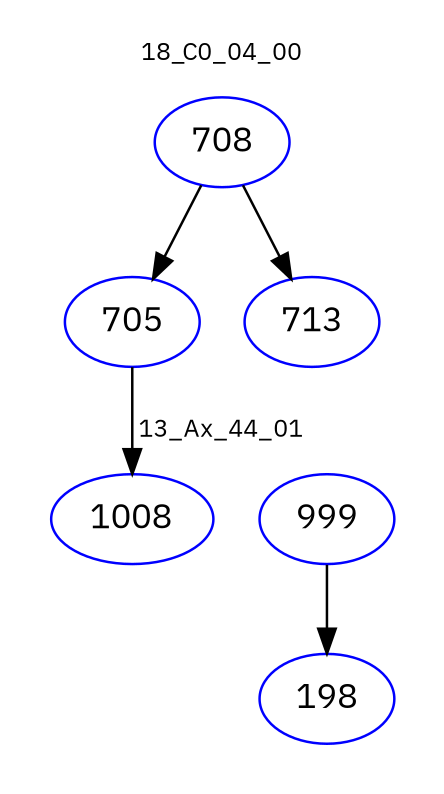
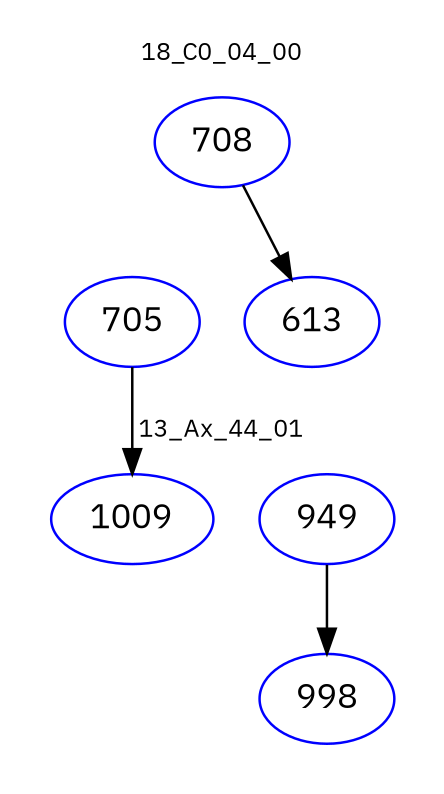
(183, 221) -> none
(312, 322) -> (312, 322)
(132, 519) -> (132, 519)
(327, 519) -> (327, 519)
(327, 699) -> (327, 699)
